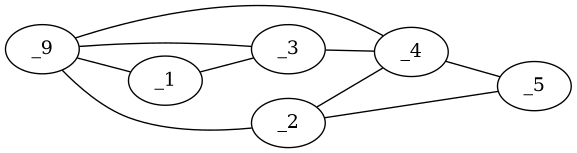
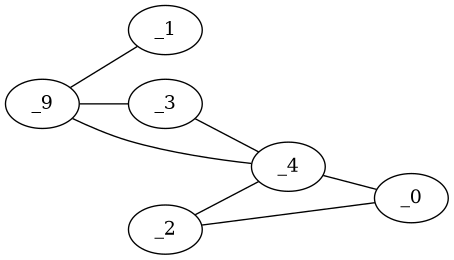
(227, 65) -> none
(534, 86) -> (411, 198)
(149, 124) -> none
